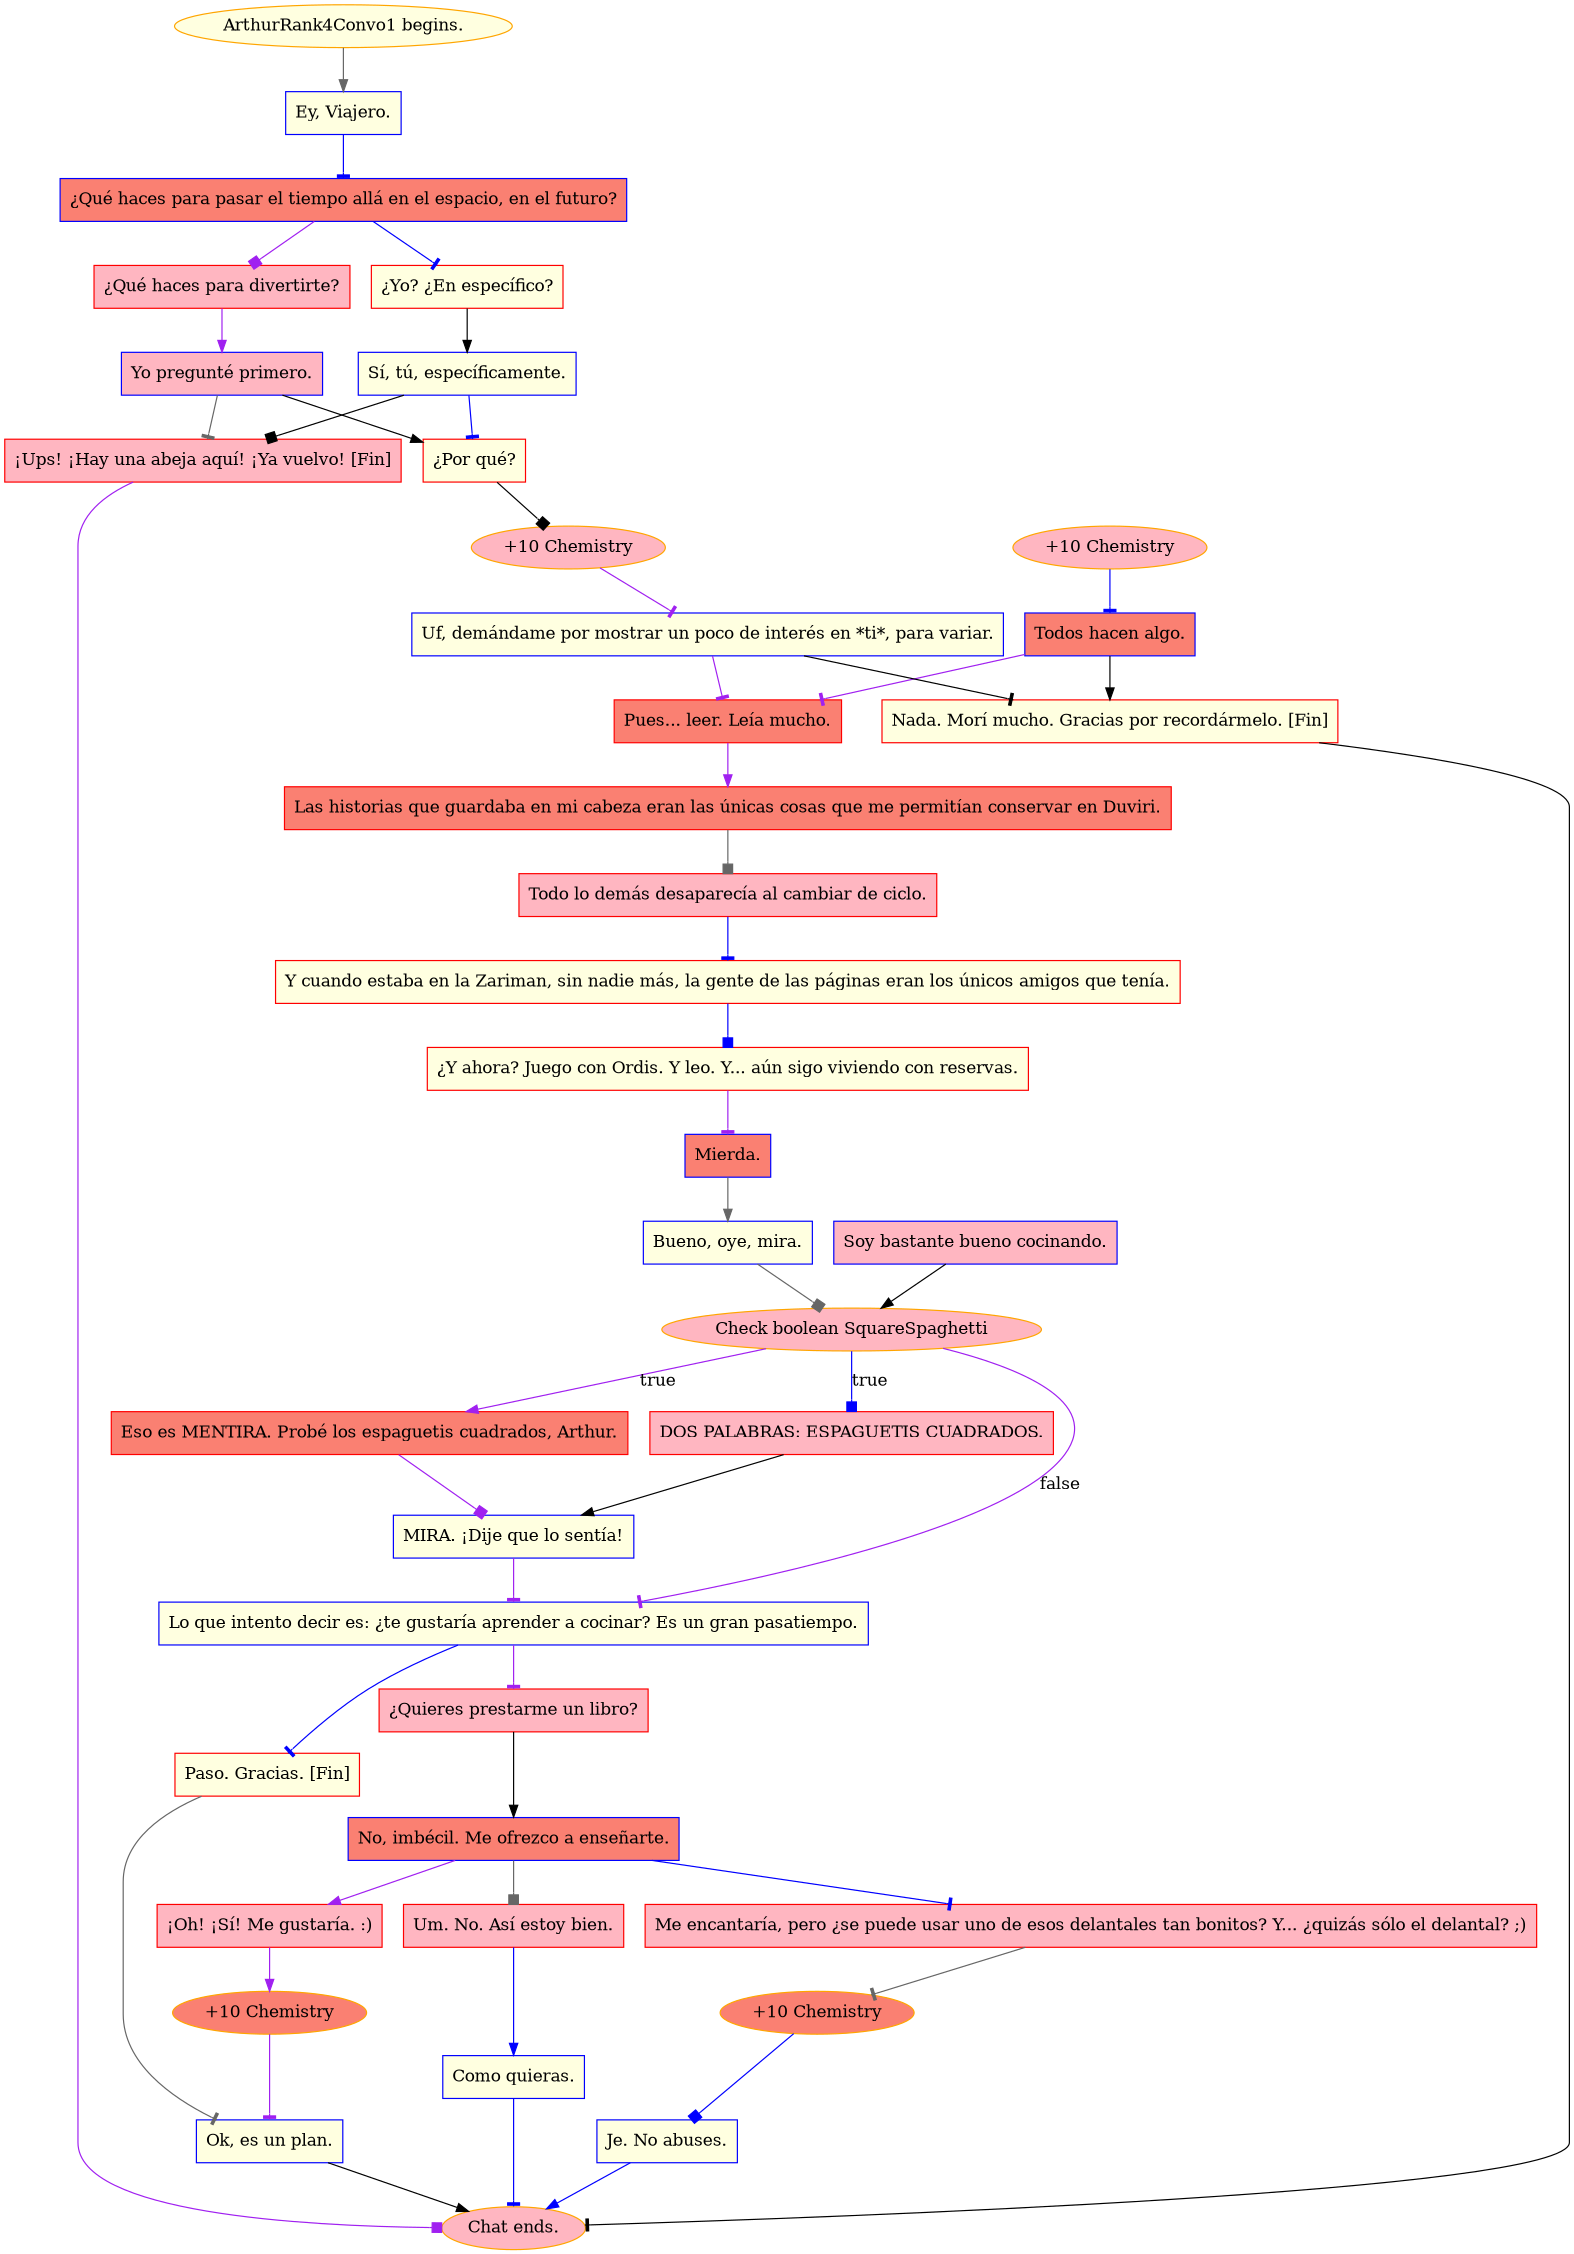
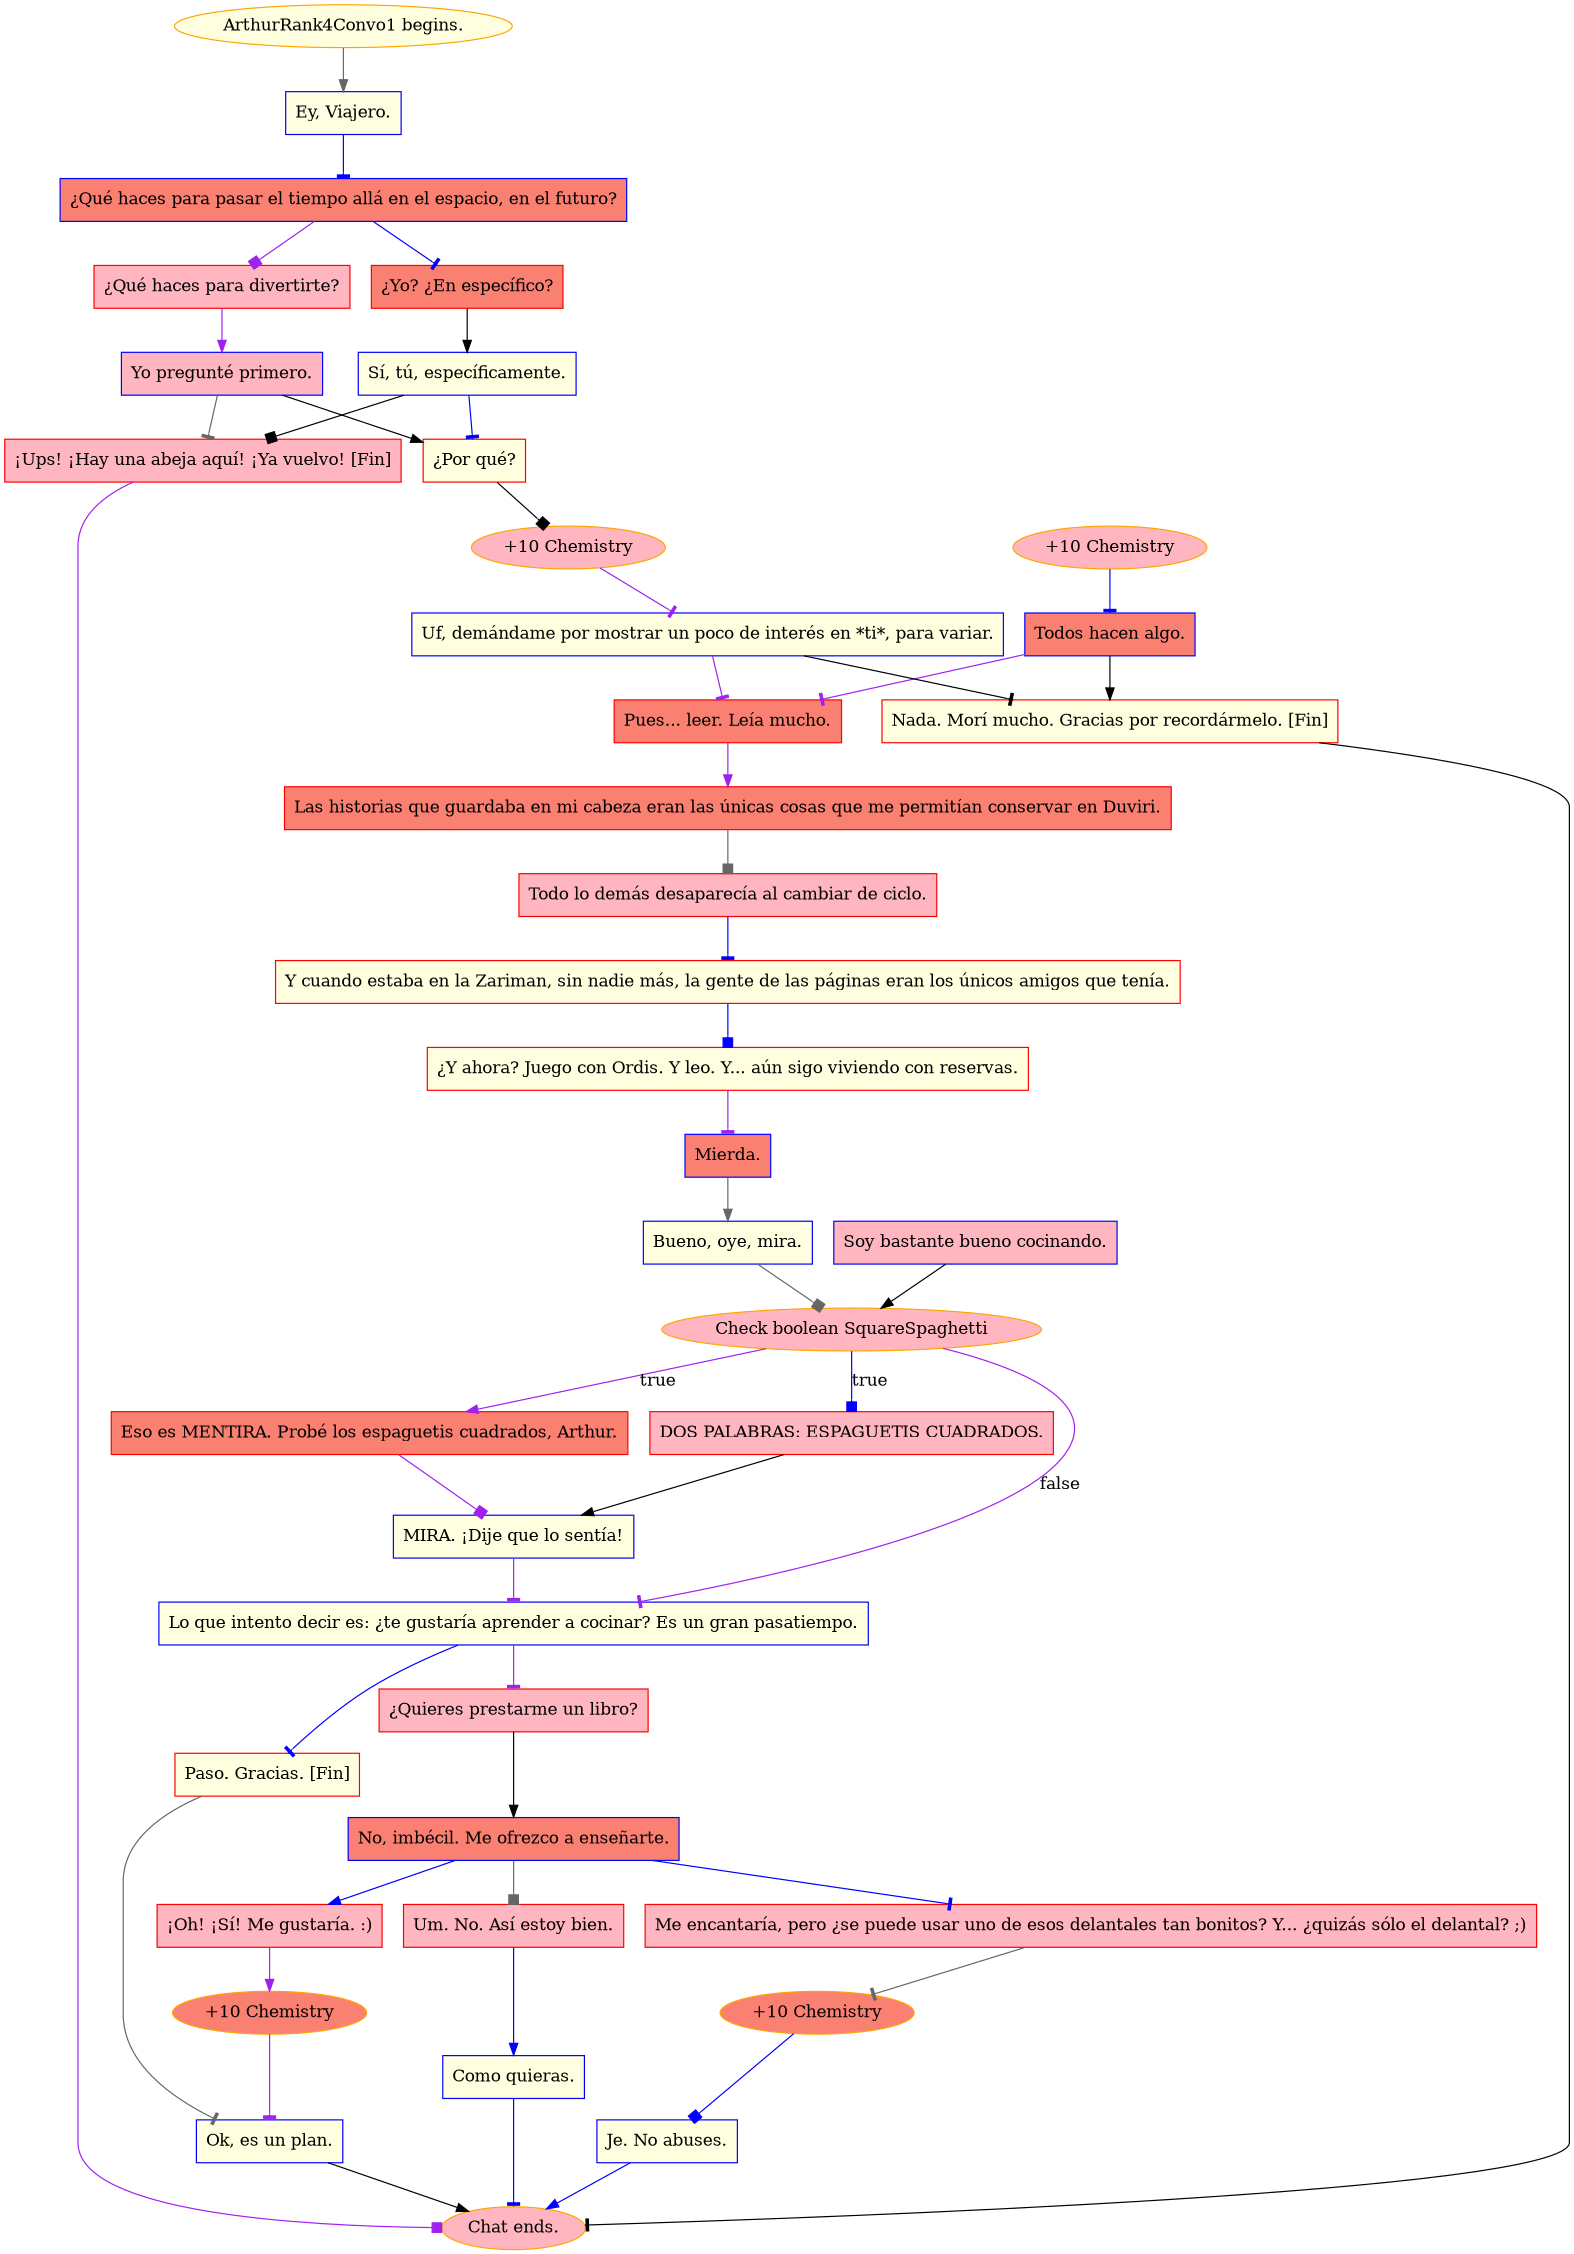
(467, 287) -> (467, 287)
(398, 1880) -> (398, 1880)
